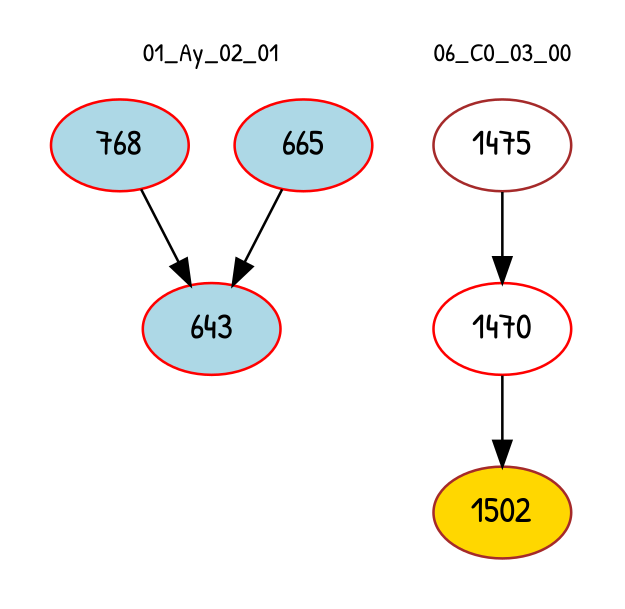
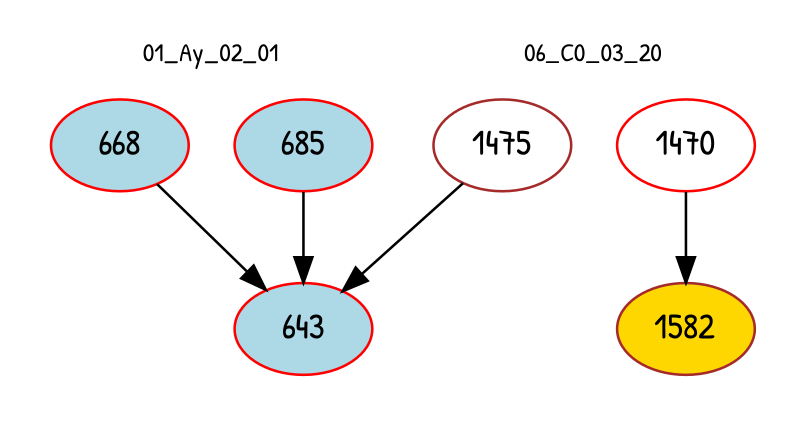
(504, 55) -> (594, 55)
(120, 145) -> (120, 145)
(303, 145) -> (303, 145)
(502, 225) -> (430, 213)
(502, 513) -> (686, 329)
